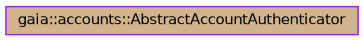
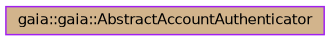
(182, 21) -> (165, 21)
